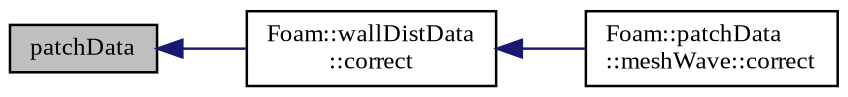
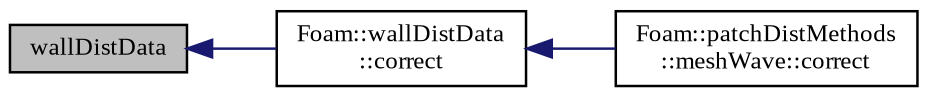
(84, 49) -> (98, 49)
(712, 49) -> (767, 49)
